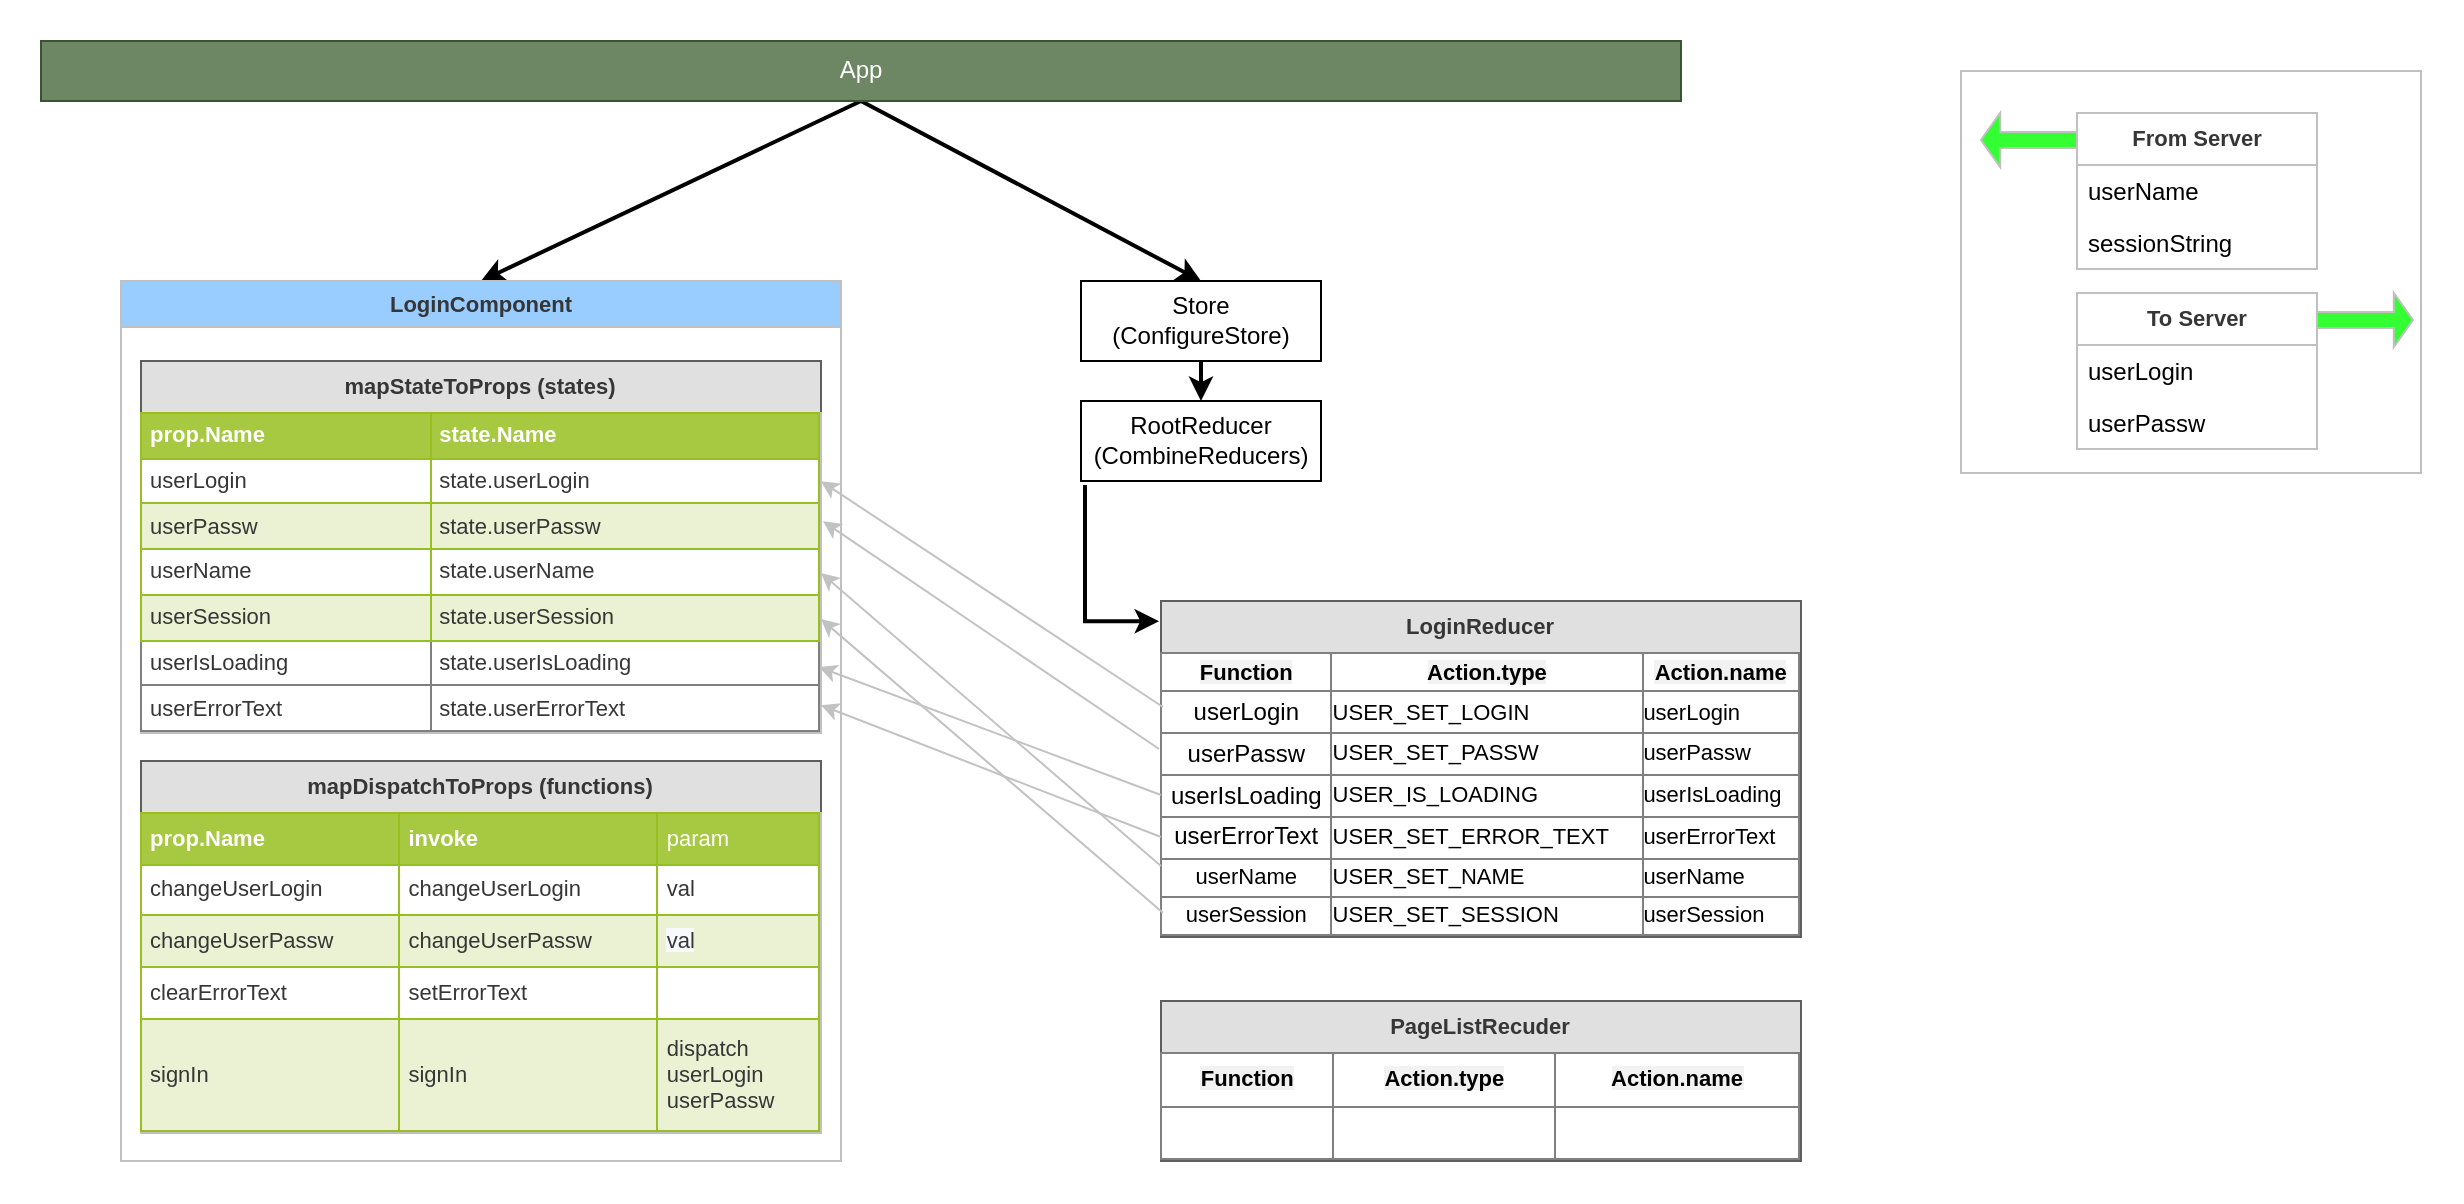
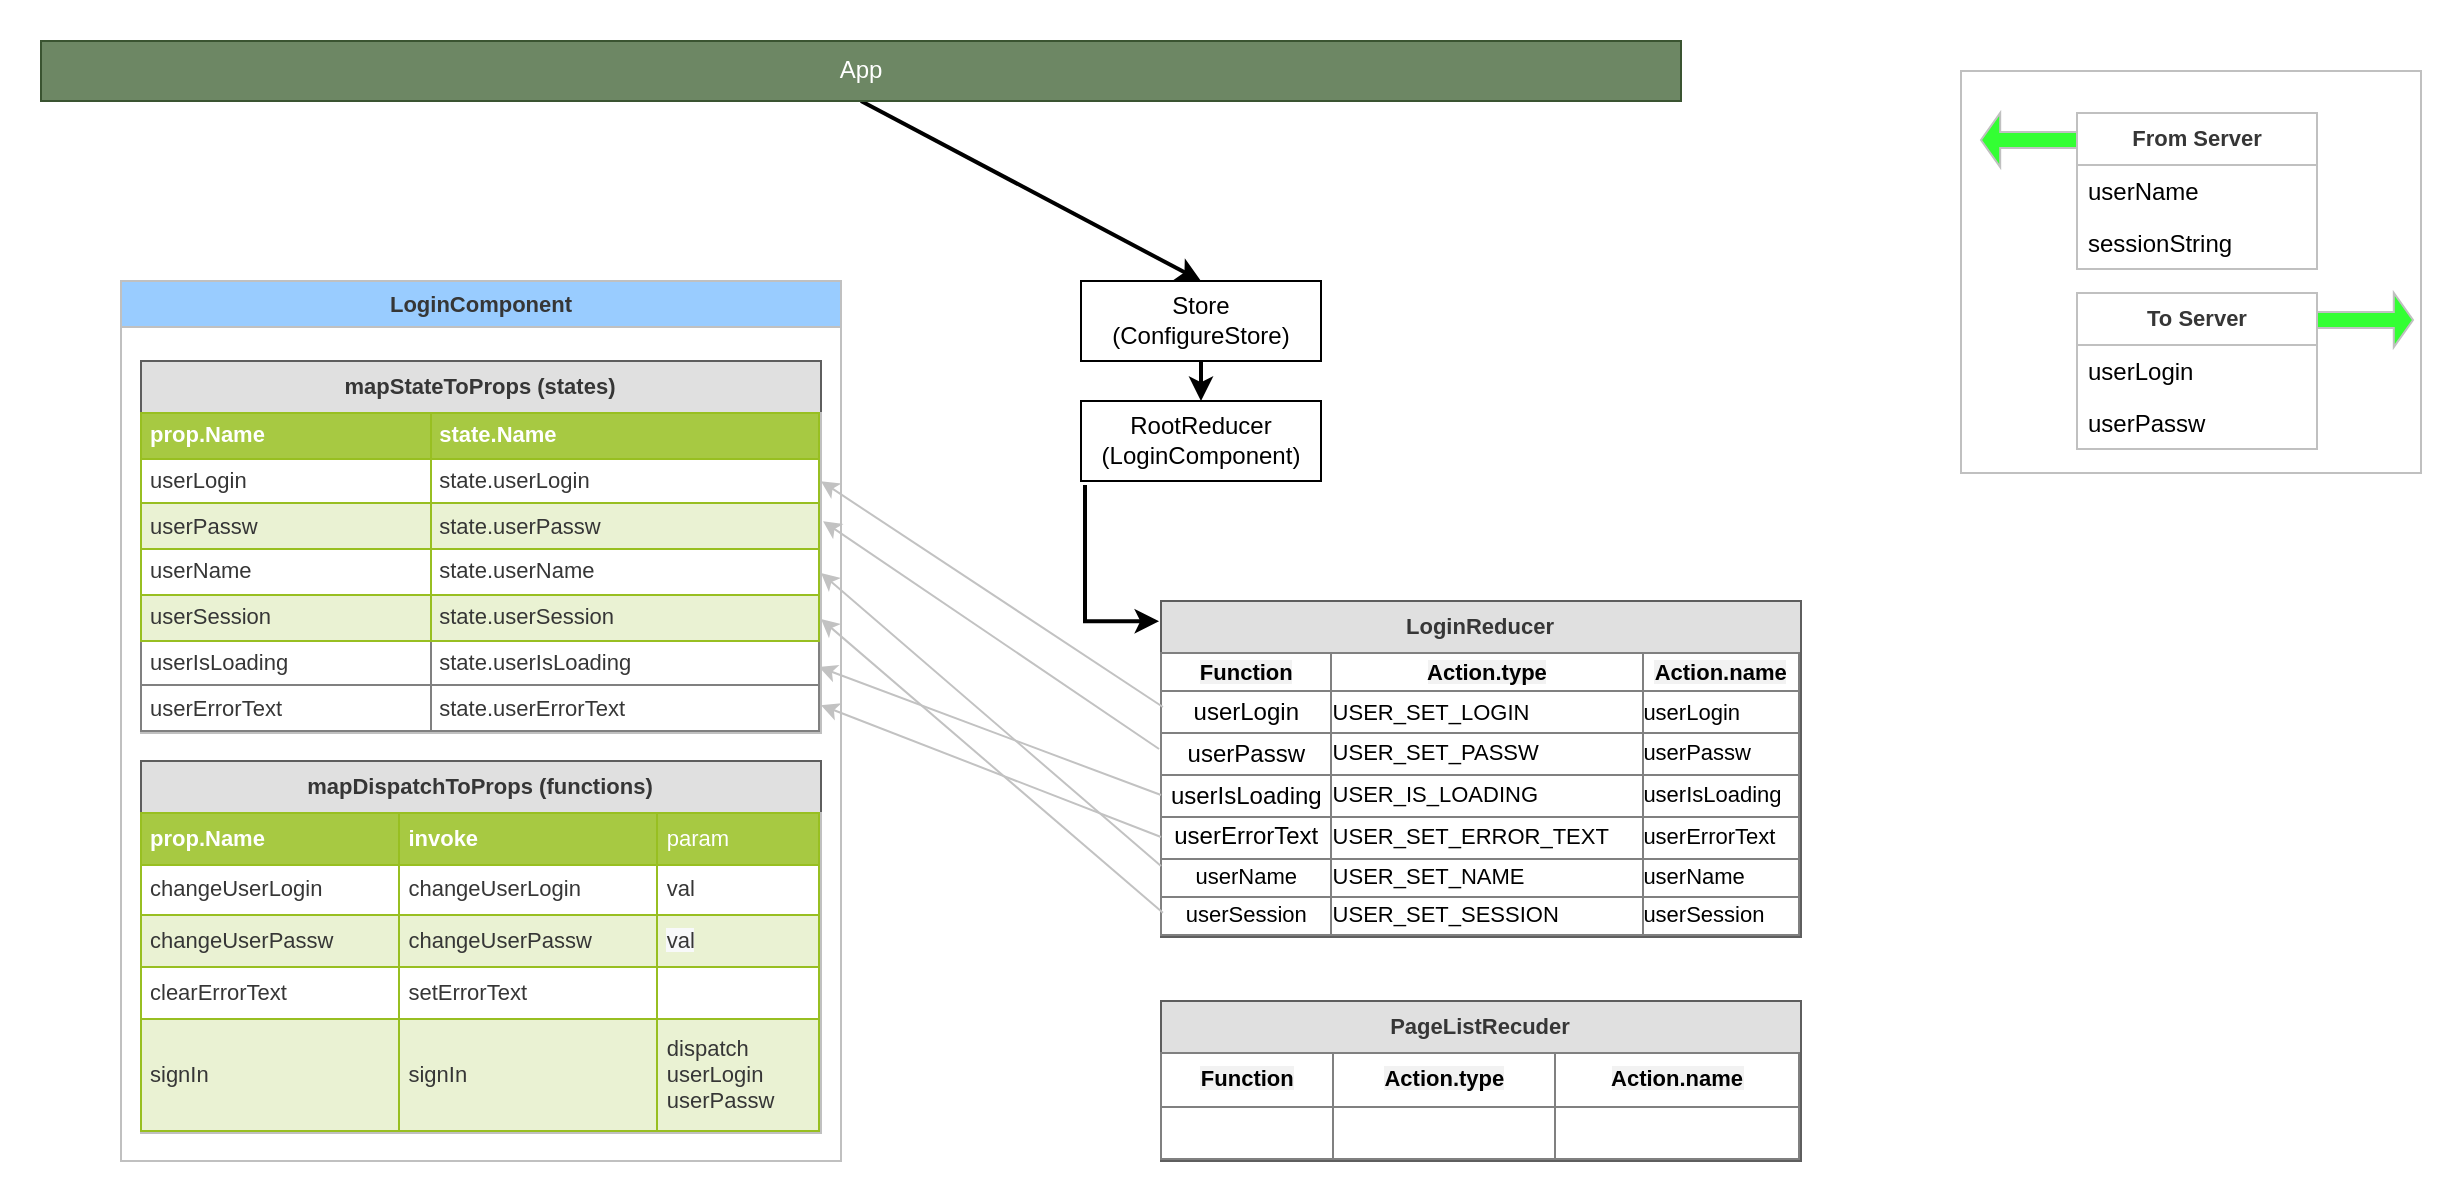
(678, 187) -> none
(1202, 441) -> (1202, 441)
